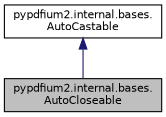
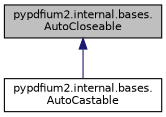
(83, 64) -> (83, 64)
